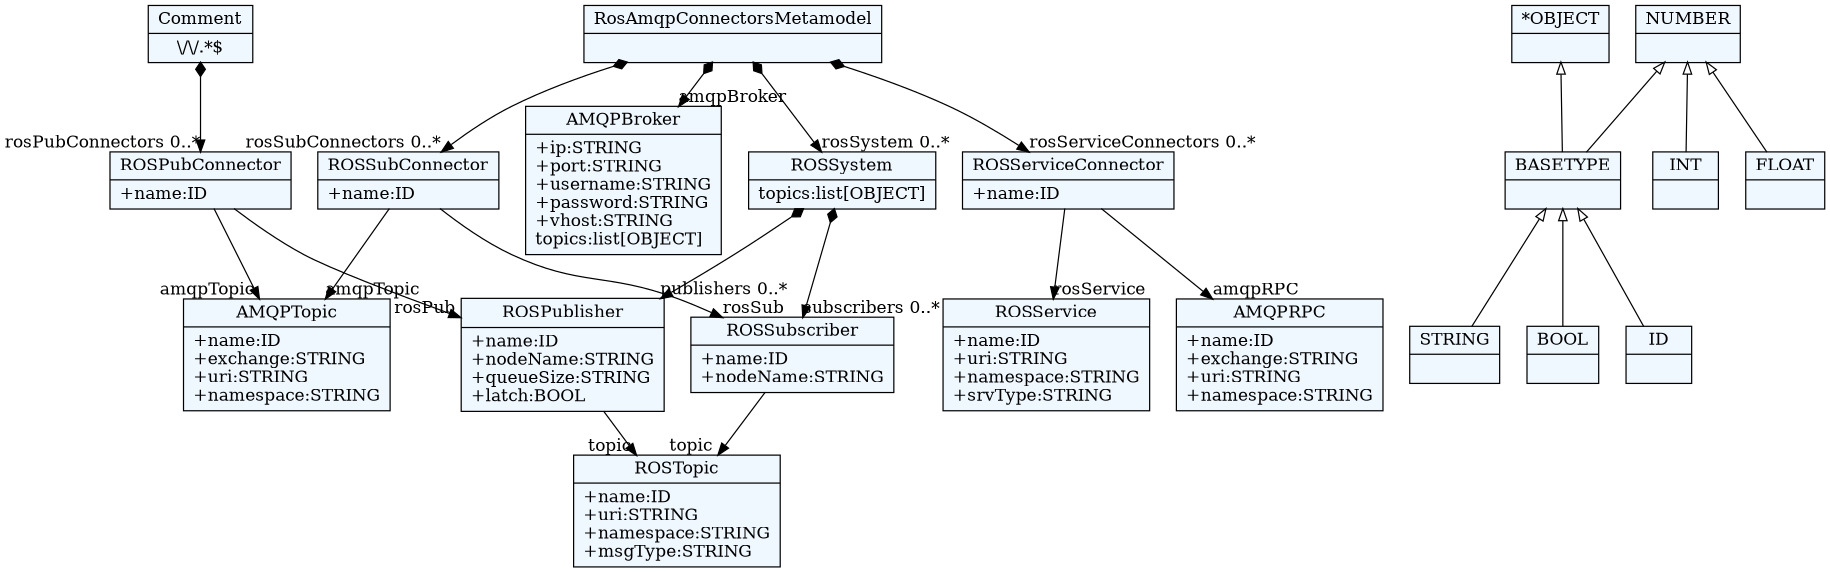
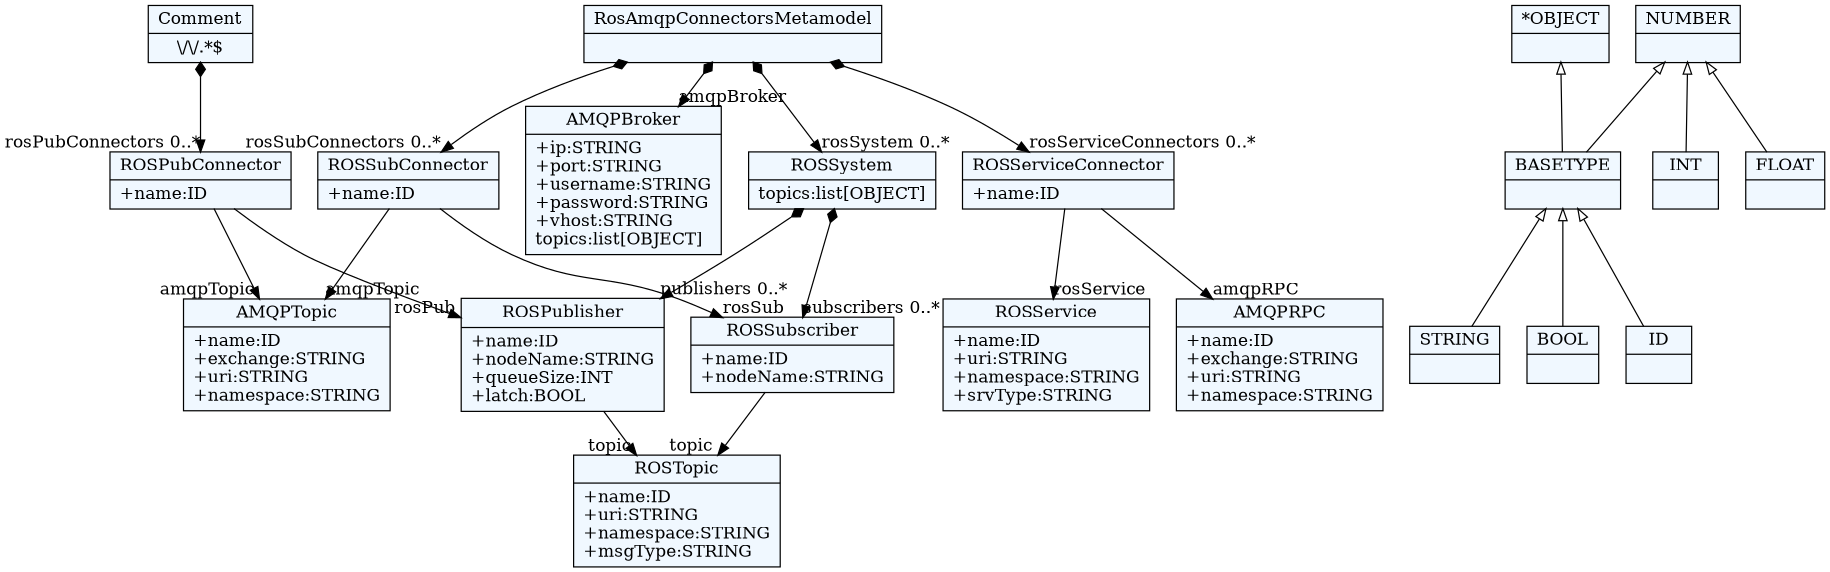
(561, 378) -> (542, 378)
